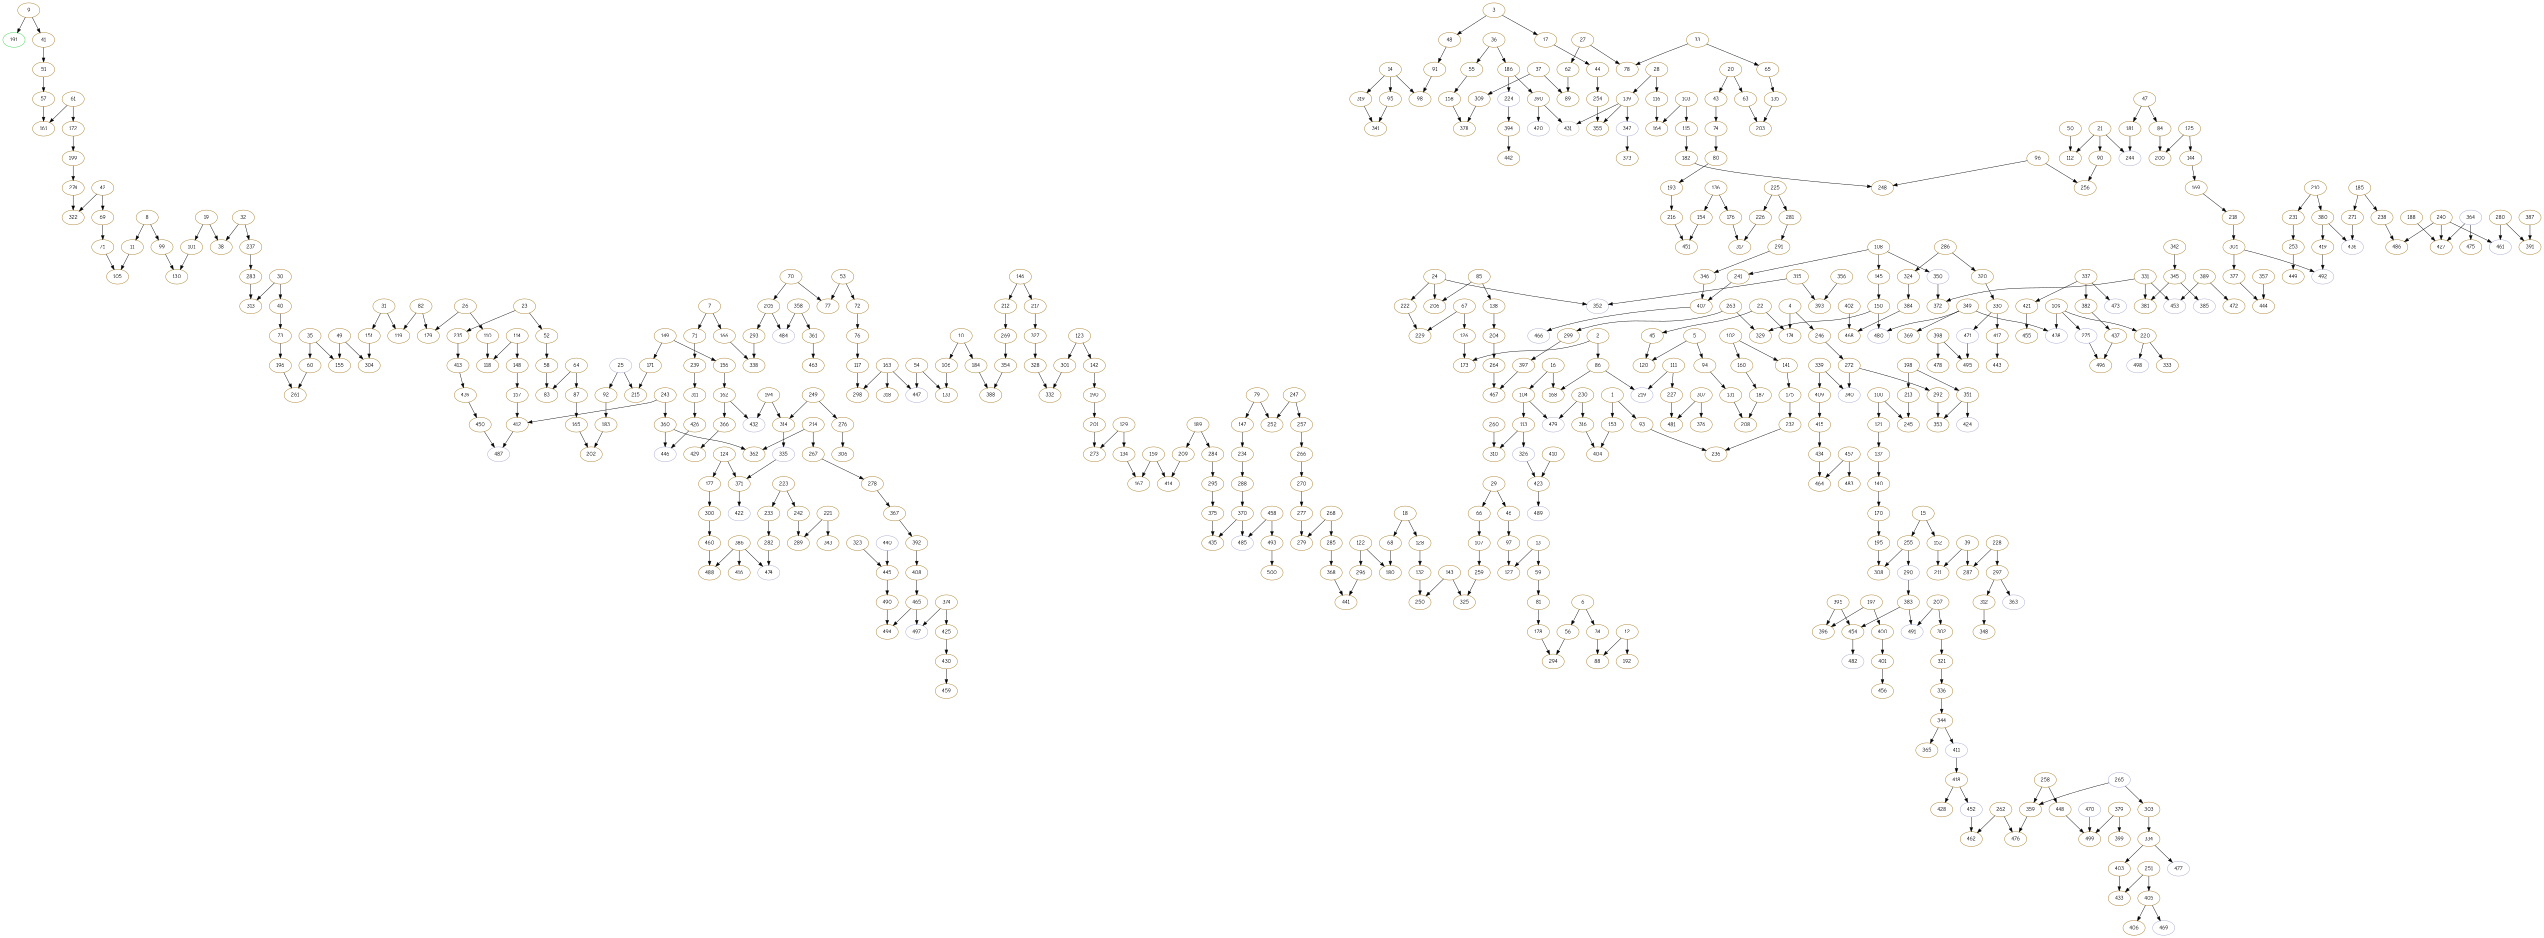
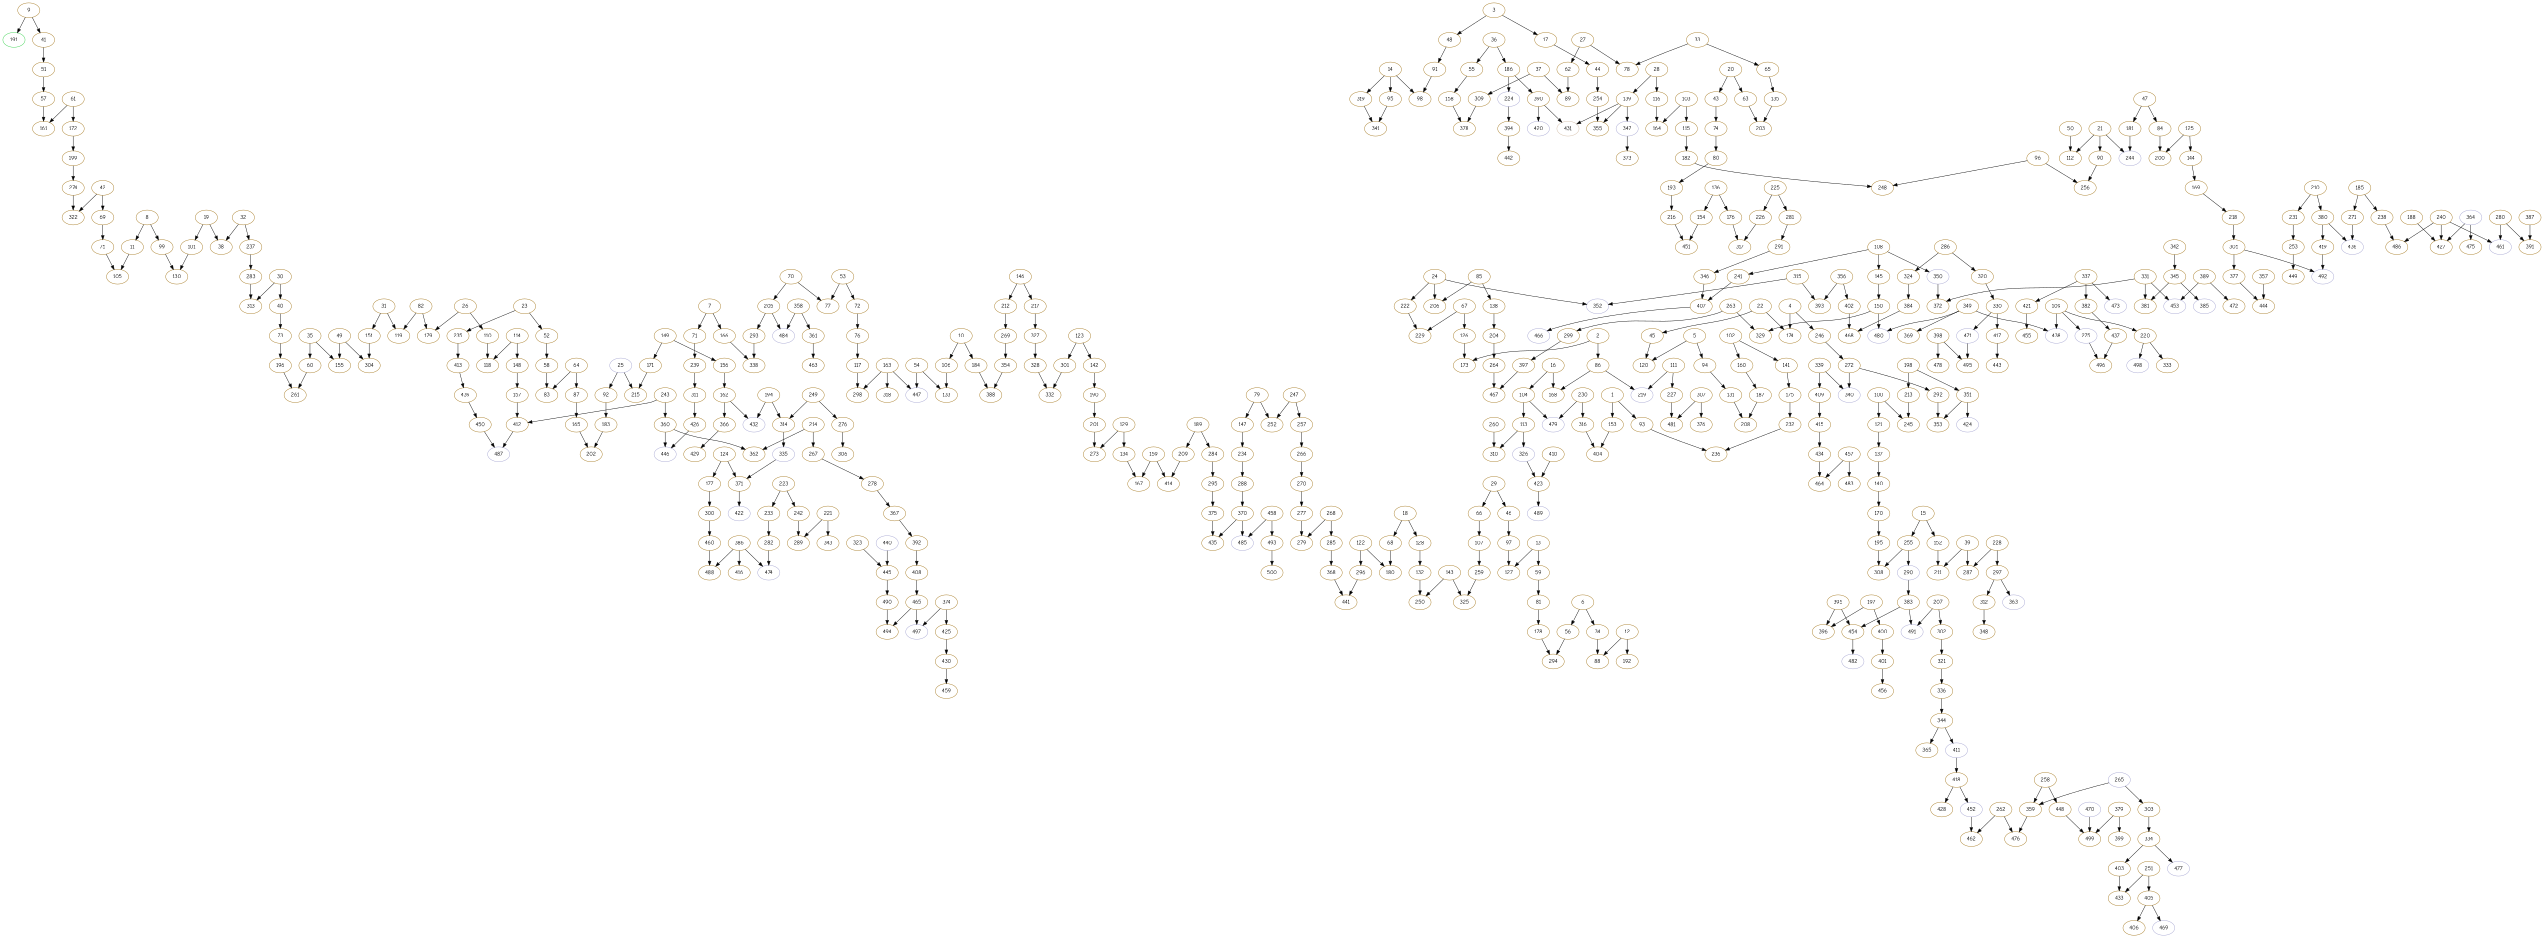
none -> (1845, 289)
